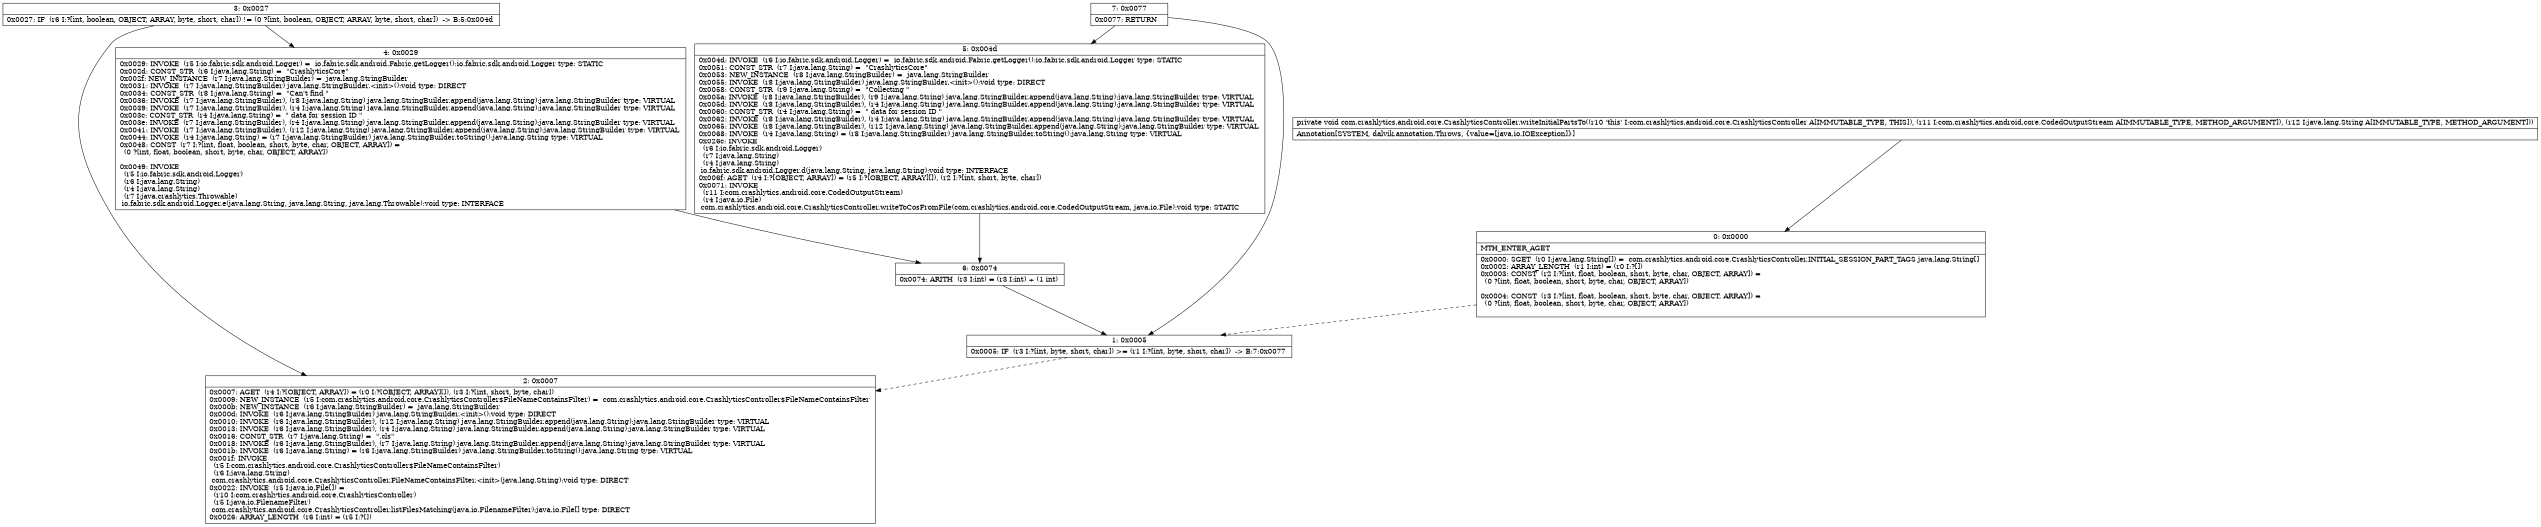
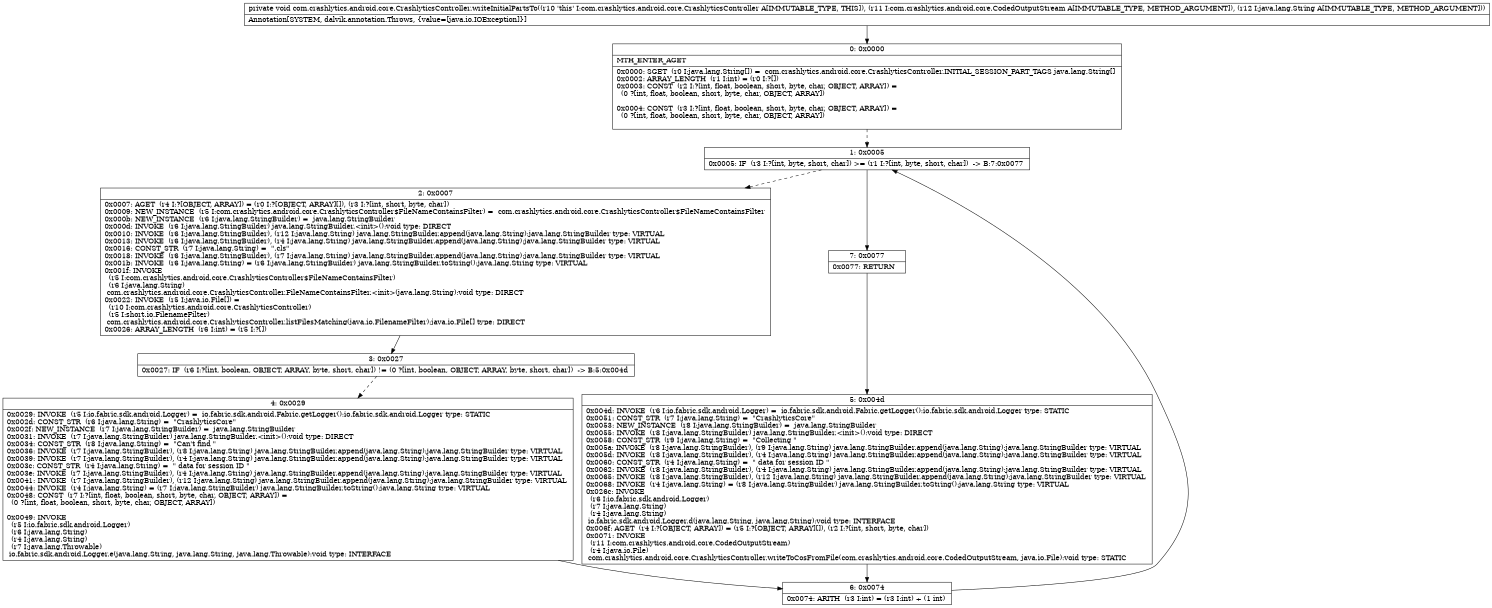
(278, 35) -> (369, 385)
(1281, 159) -> (867, 208)
(179, 197) -> (54, 547)
(117, 222) -> (397, 342)
(260, 503) -> (157, 315)
